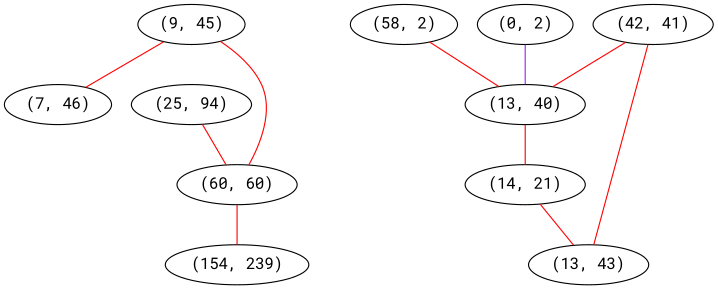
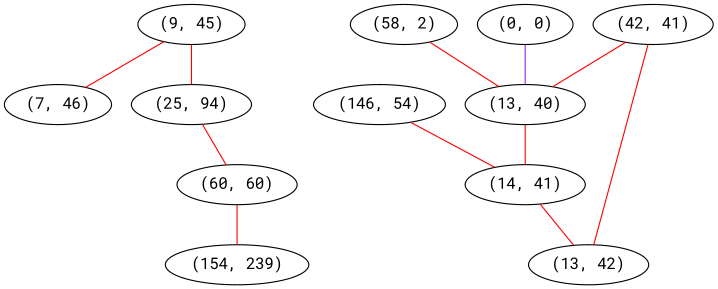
(525, 24) -> (525, 24)
(265, 96) -> (191, 65)
none -> (379, 105)
(525, 185) -> (525, 185)
(589, 265) -> (589, 265)
